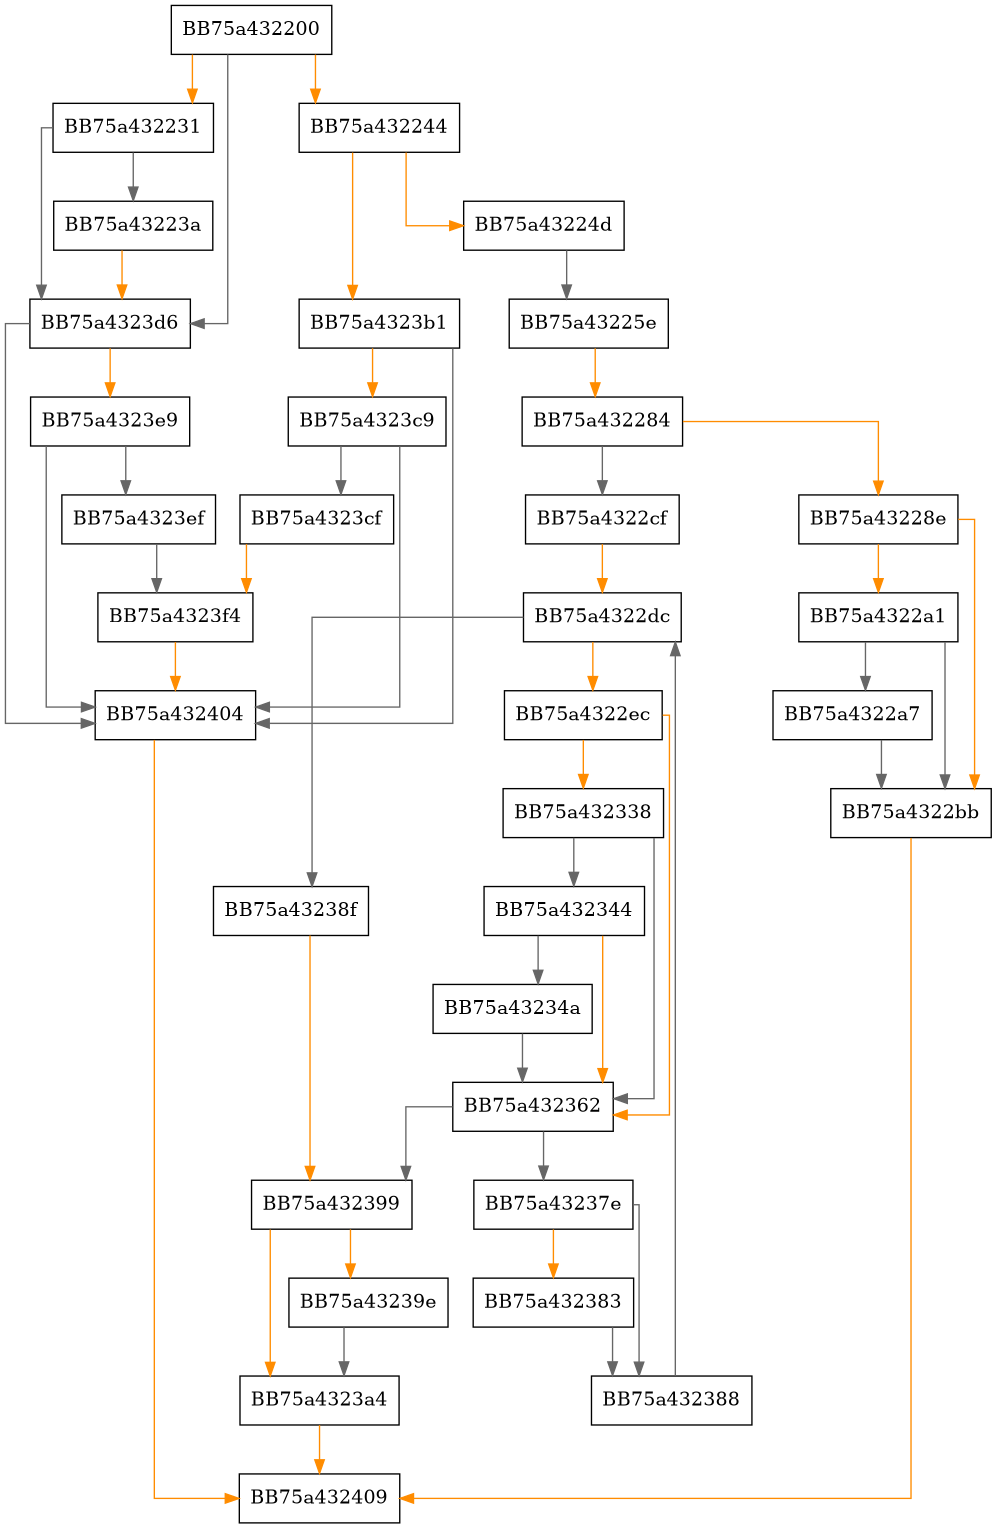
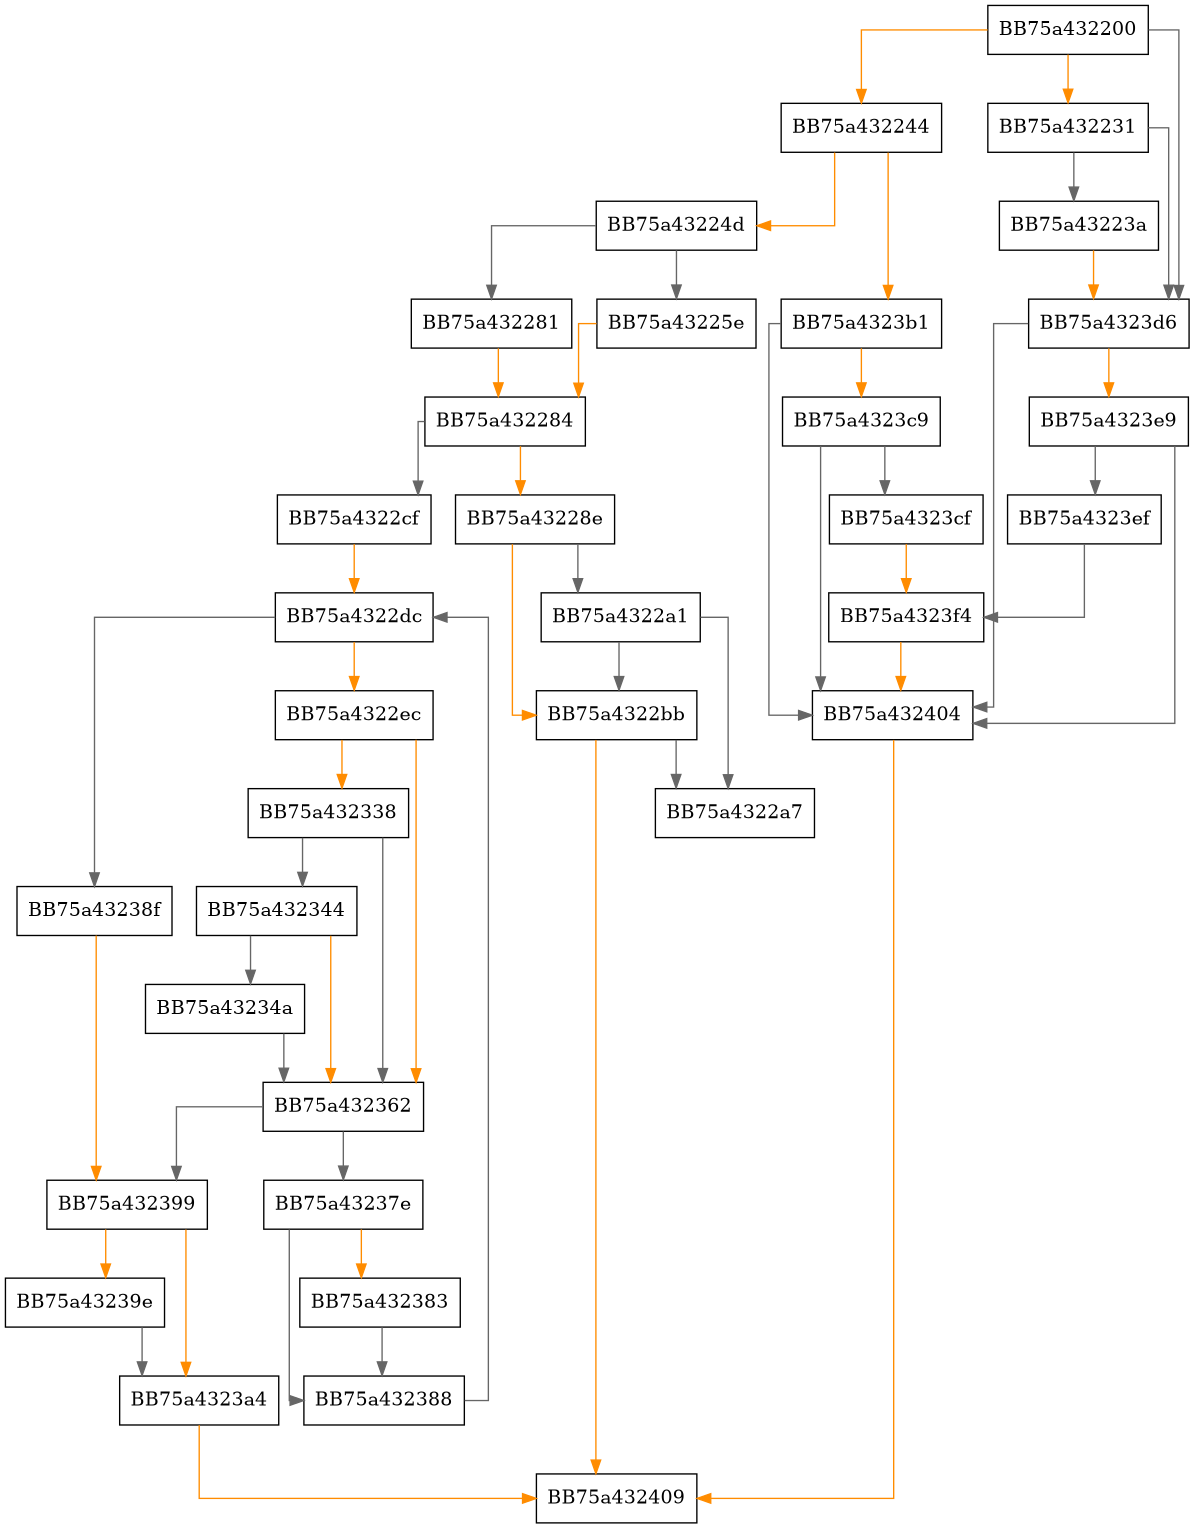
none -> (492, 324)
(878, 561) -> (578, 561)
(881, 757) -> (676, 757)
